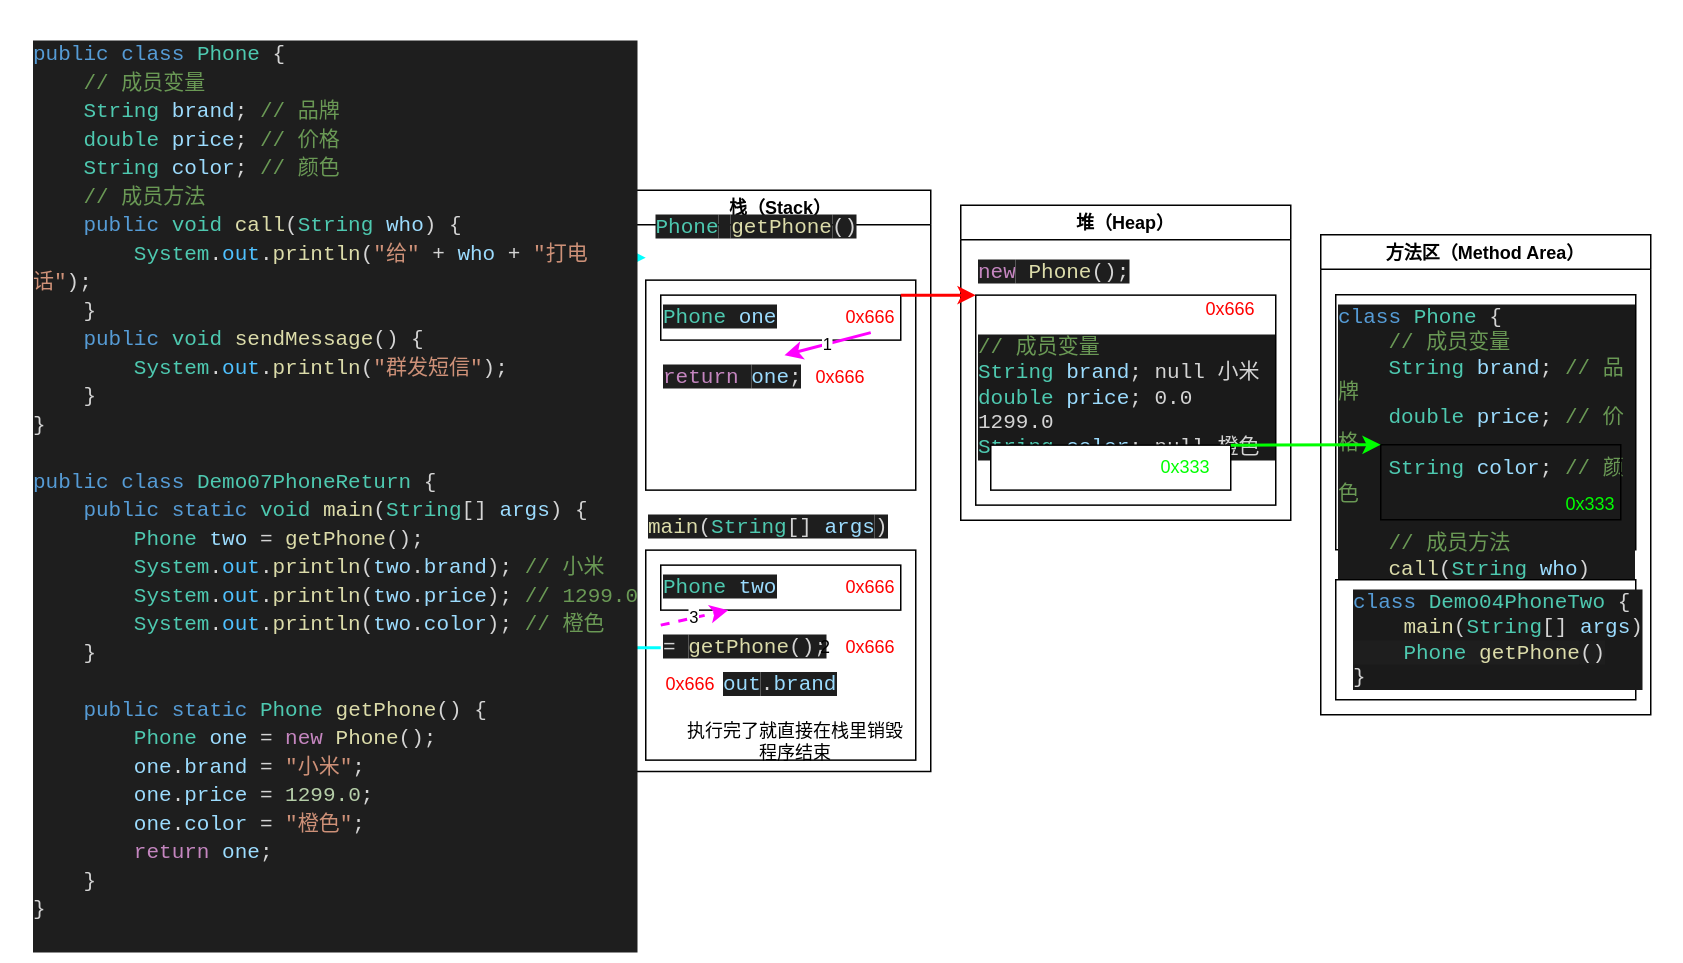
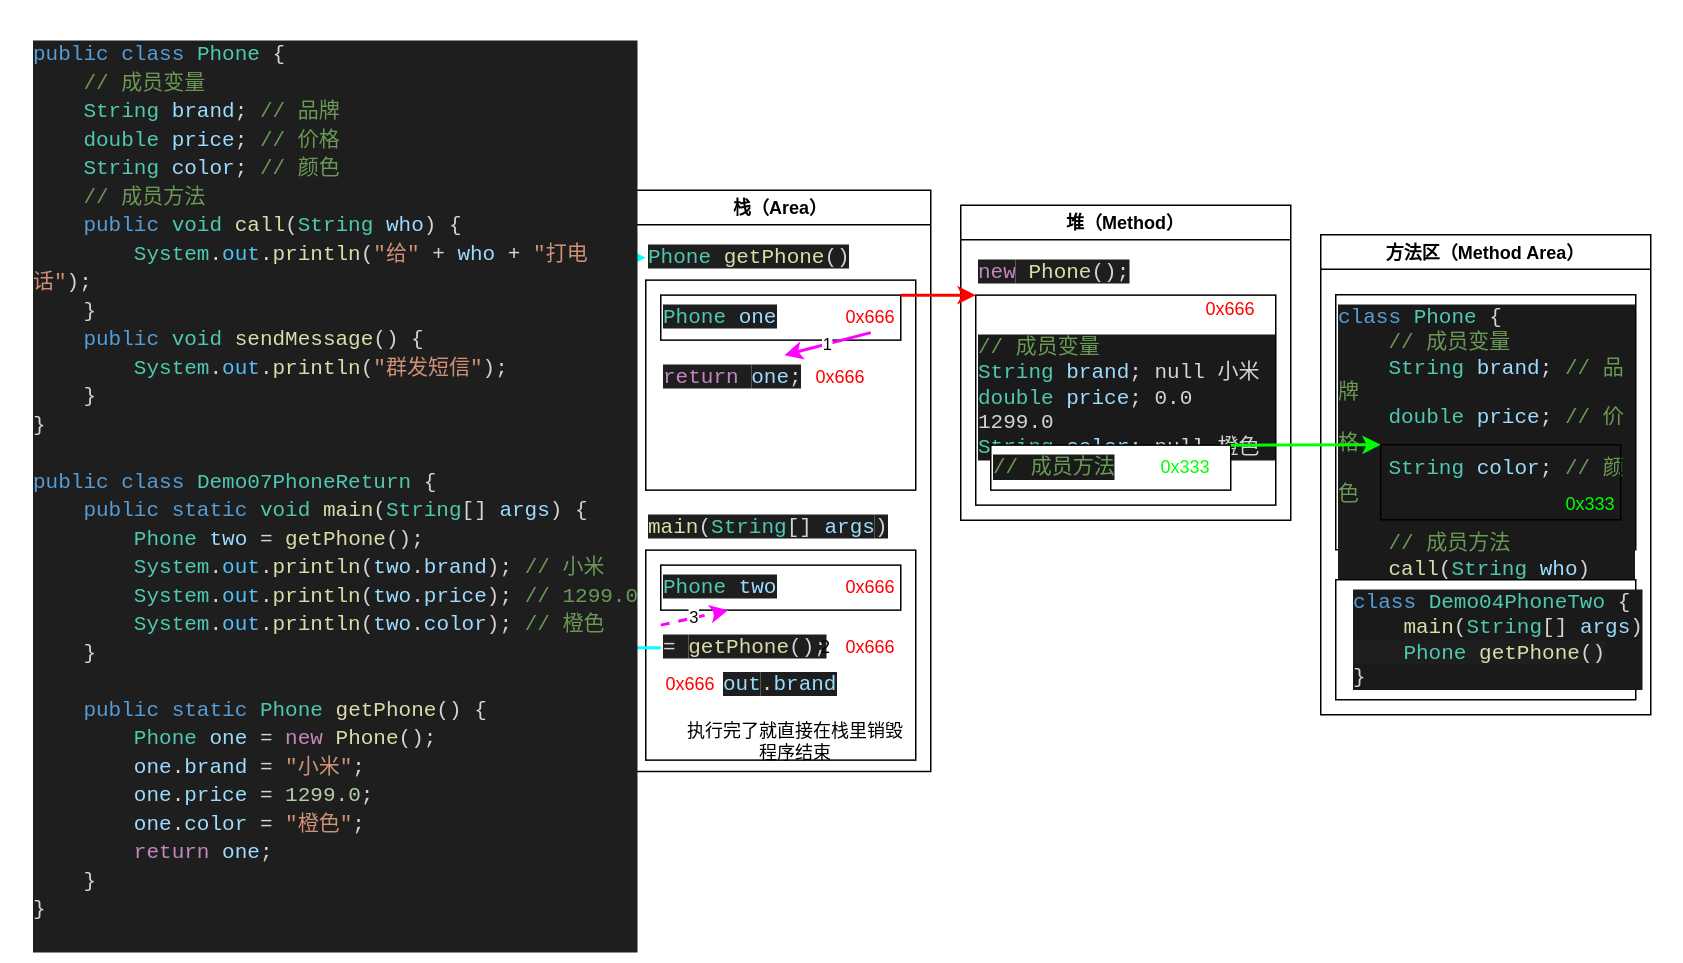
(780, 208) -> (780, 208)
(1125, 223) -> (1125, 223)
(766, 228) -> (758, 258)
none -> (1058, 468)
